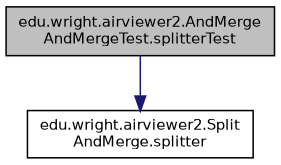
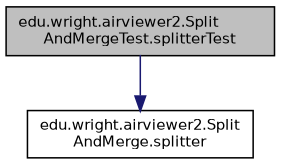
(140, 31) -> (140, 31)
